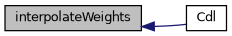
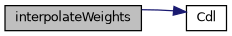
(170, 26) -> (158, 10)
